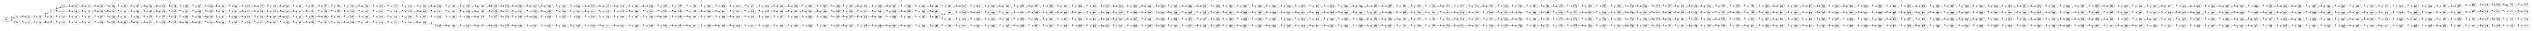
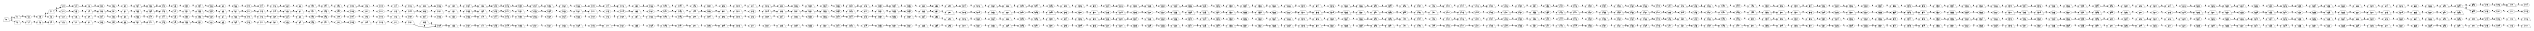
(2466, 13) -> (2466, 9)
(942, 15) -> (942, 12)
(417, 22) -> (424, 27)
